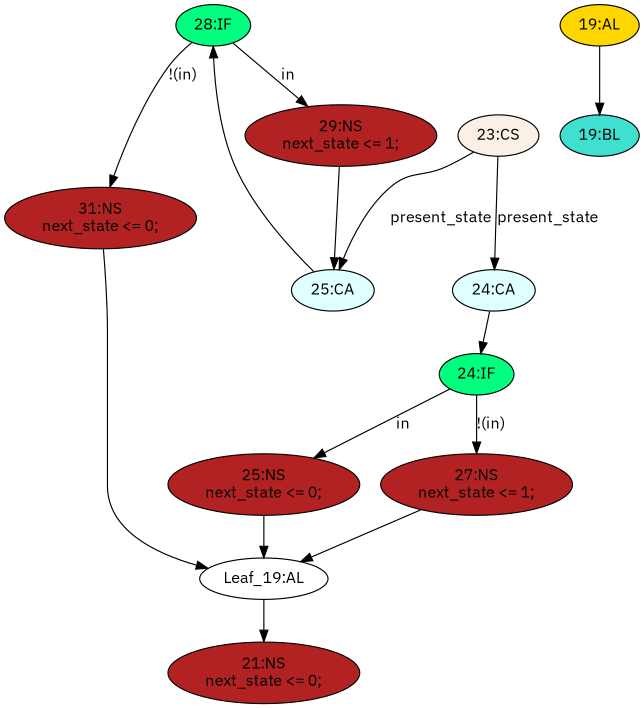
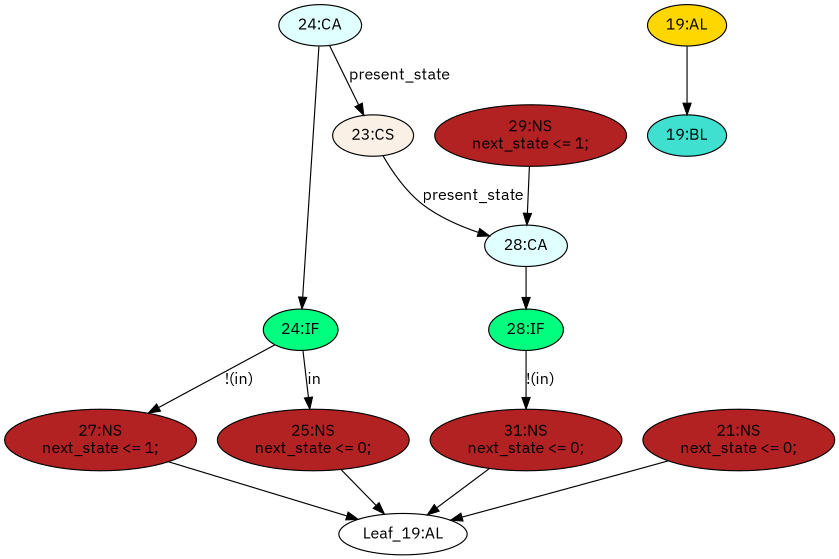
(266, 71) -> none
(496, 207) -> (344, 75)
(333, 290) -> (526, 246)
(264, 615) -> (565, 489)
